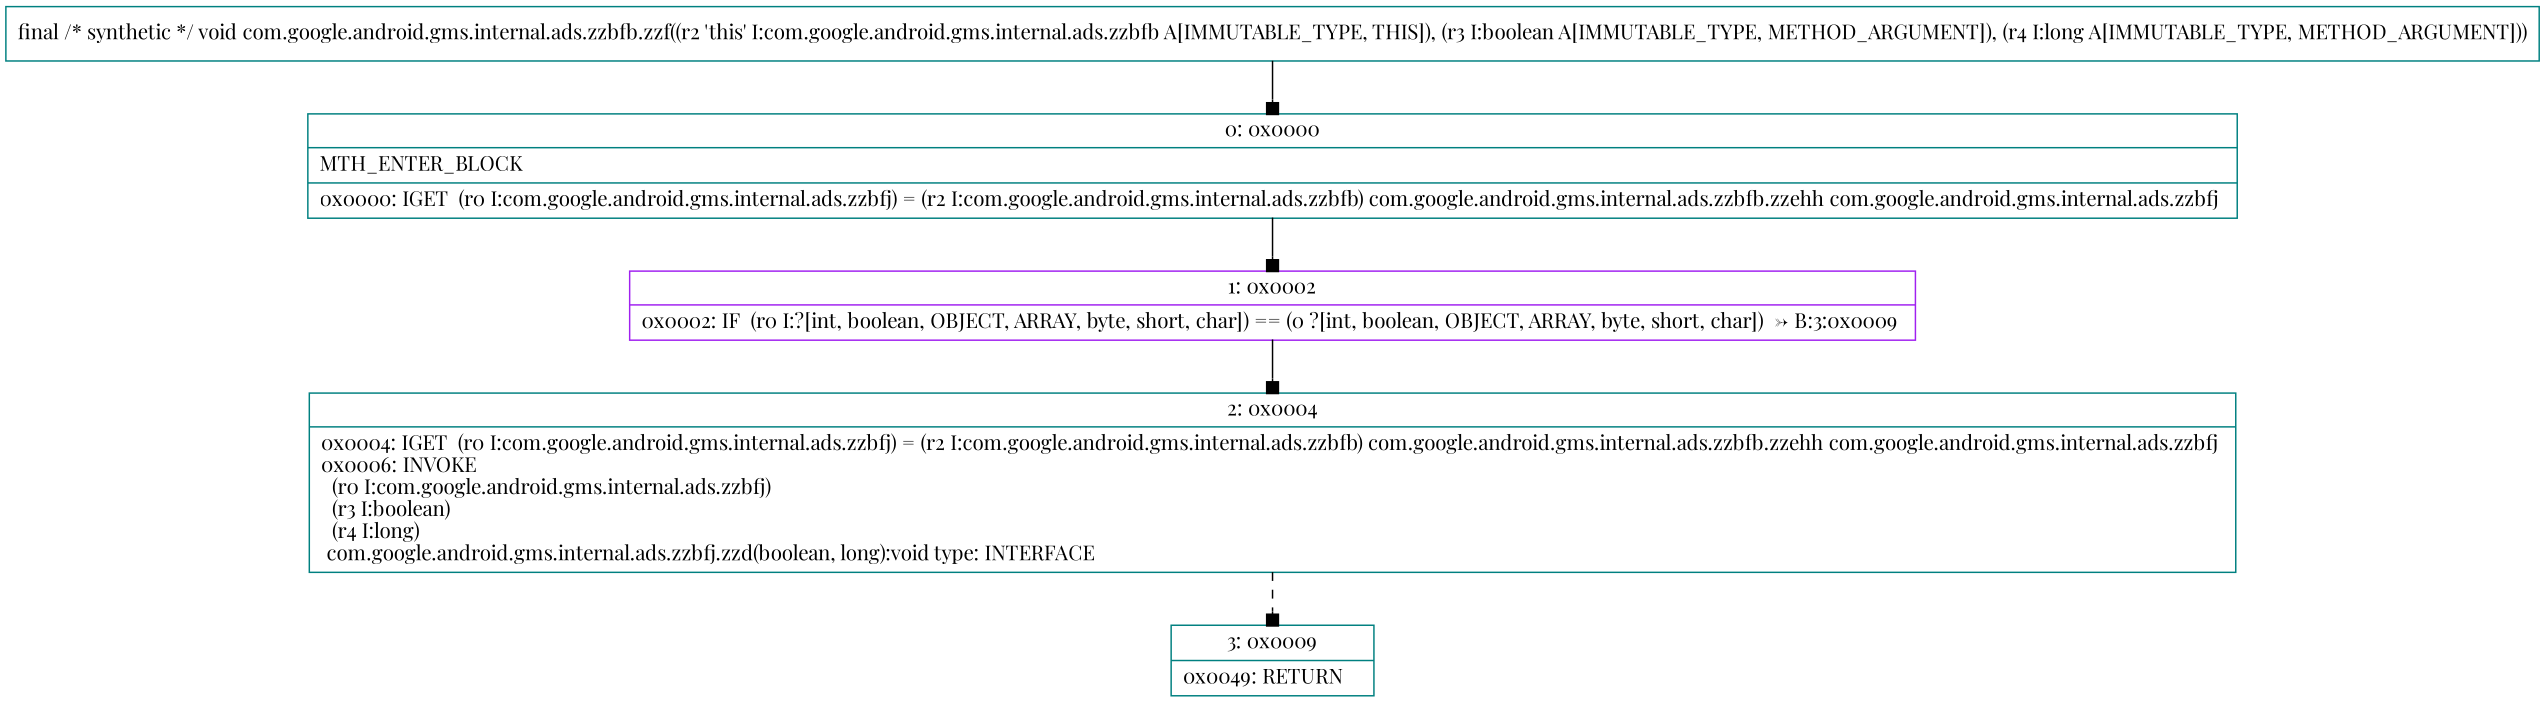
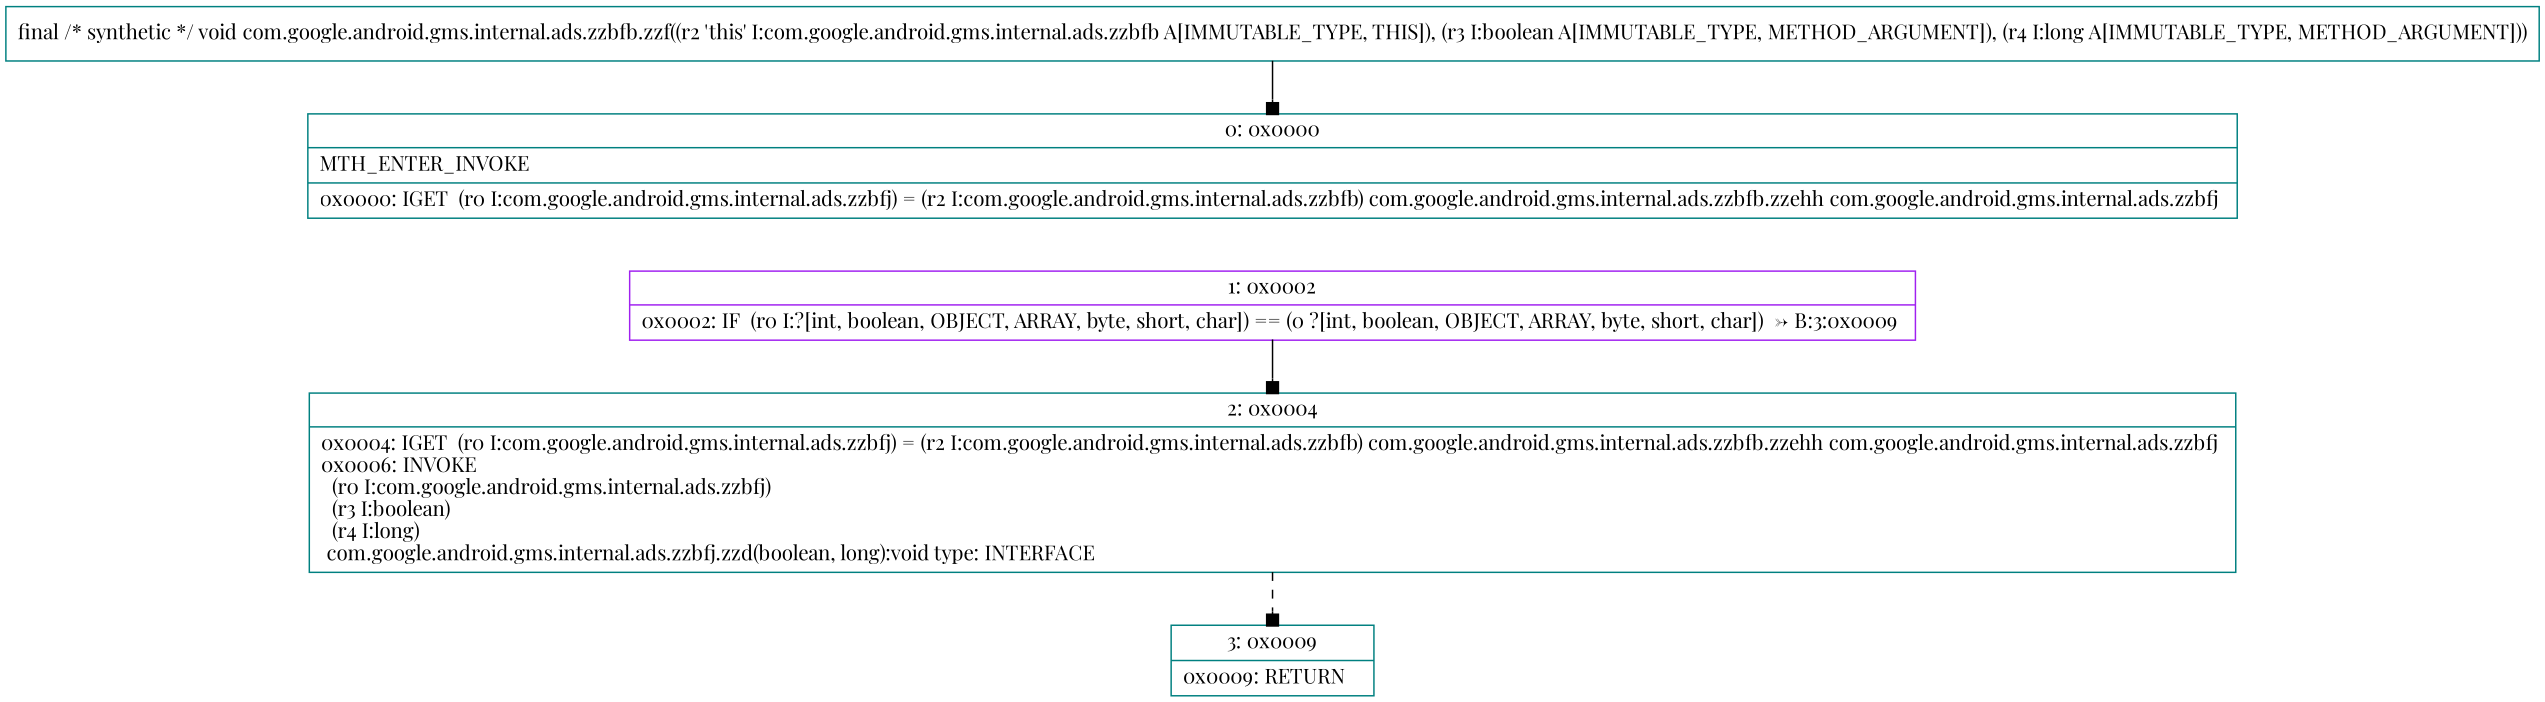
(422, 165) -> (425, 165)
(1273, 237) -> none
(1272, 677) -> (1273, 677)
